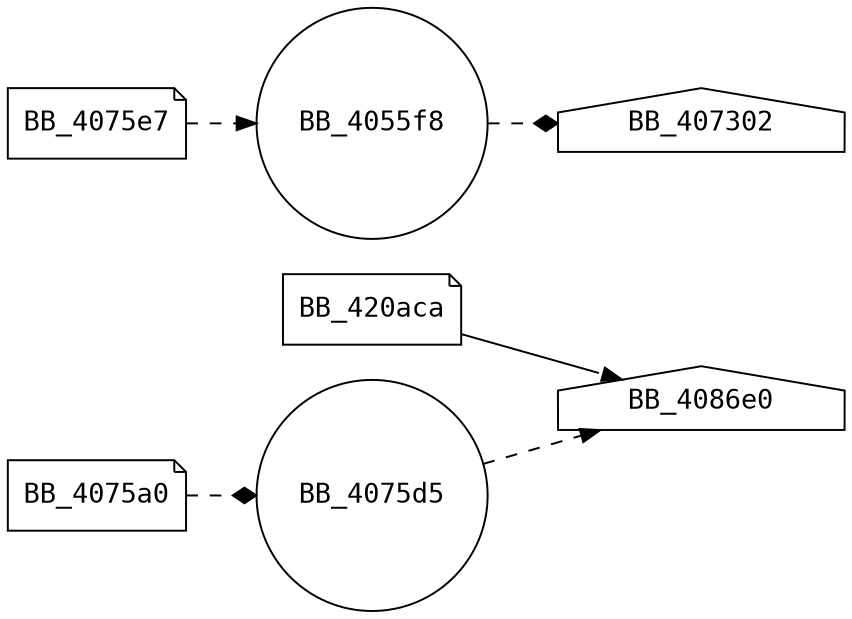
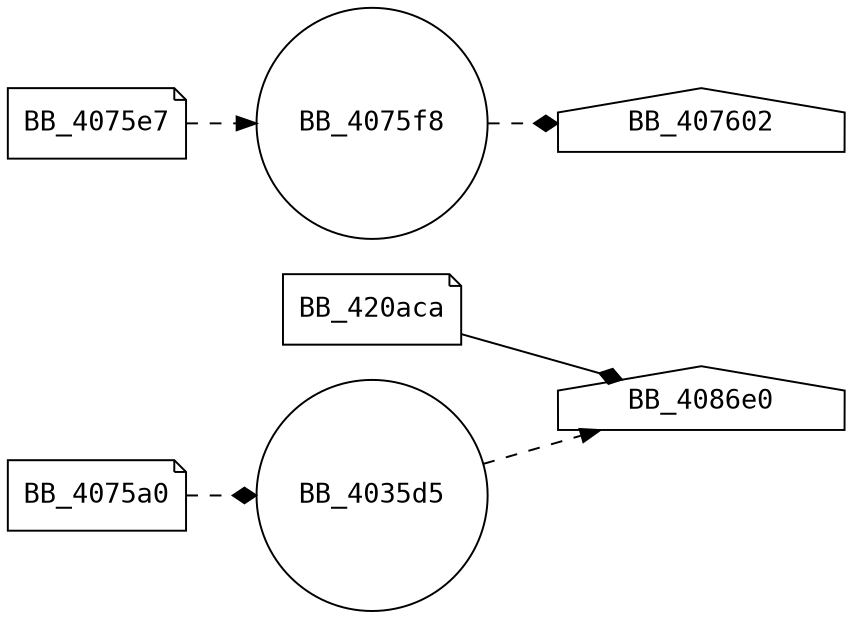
(372, 123) -> (372, 123)
(701, 123) -> (701, 123)
(530, 354) -> (530, 354)
(372, 495) -> (372, 495)
